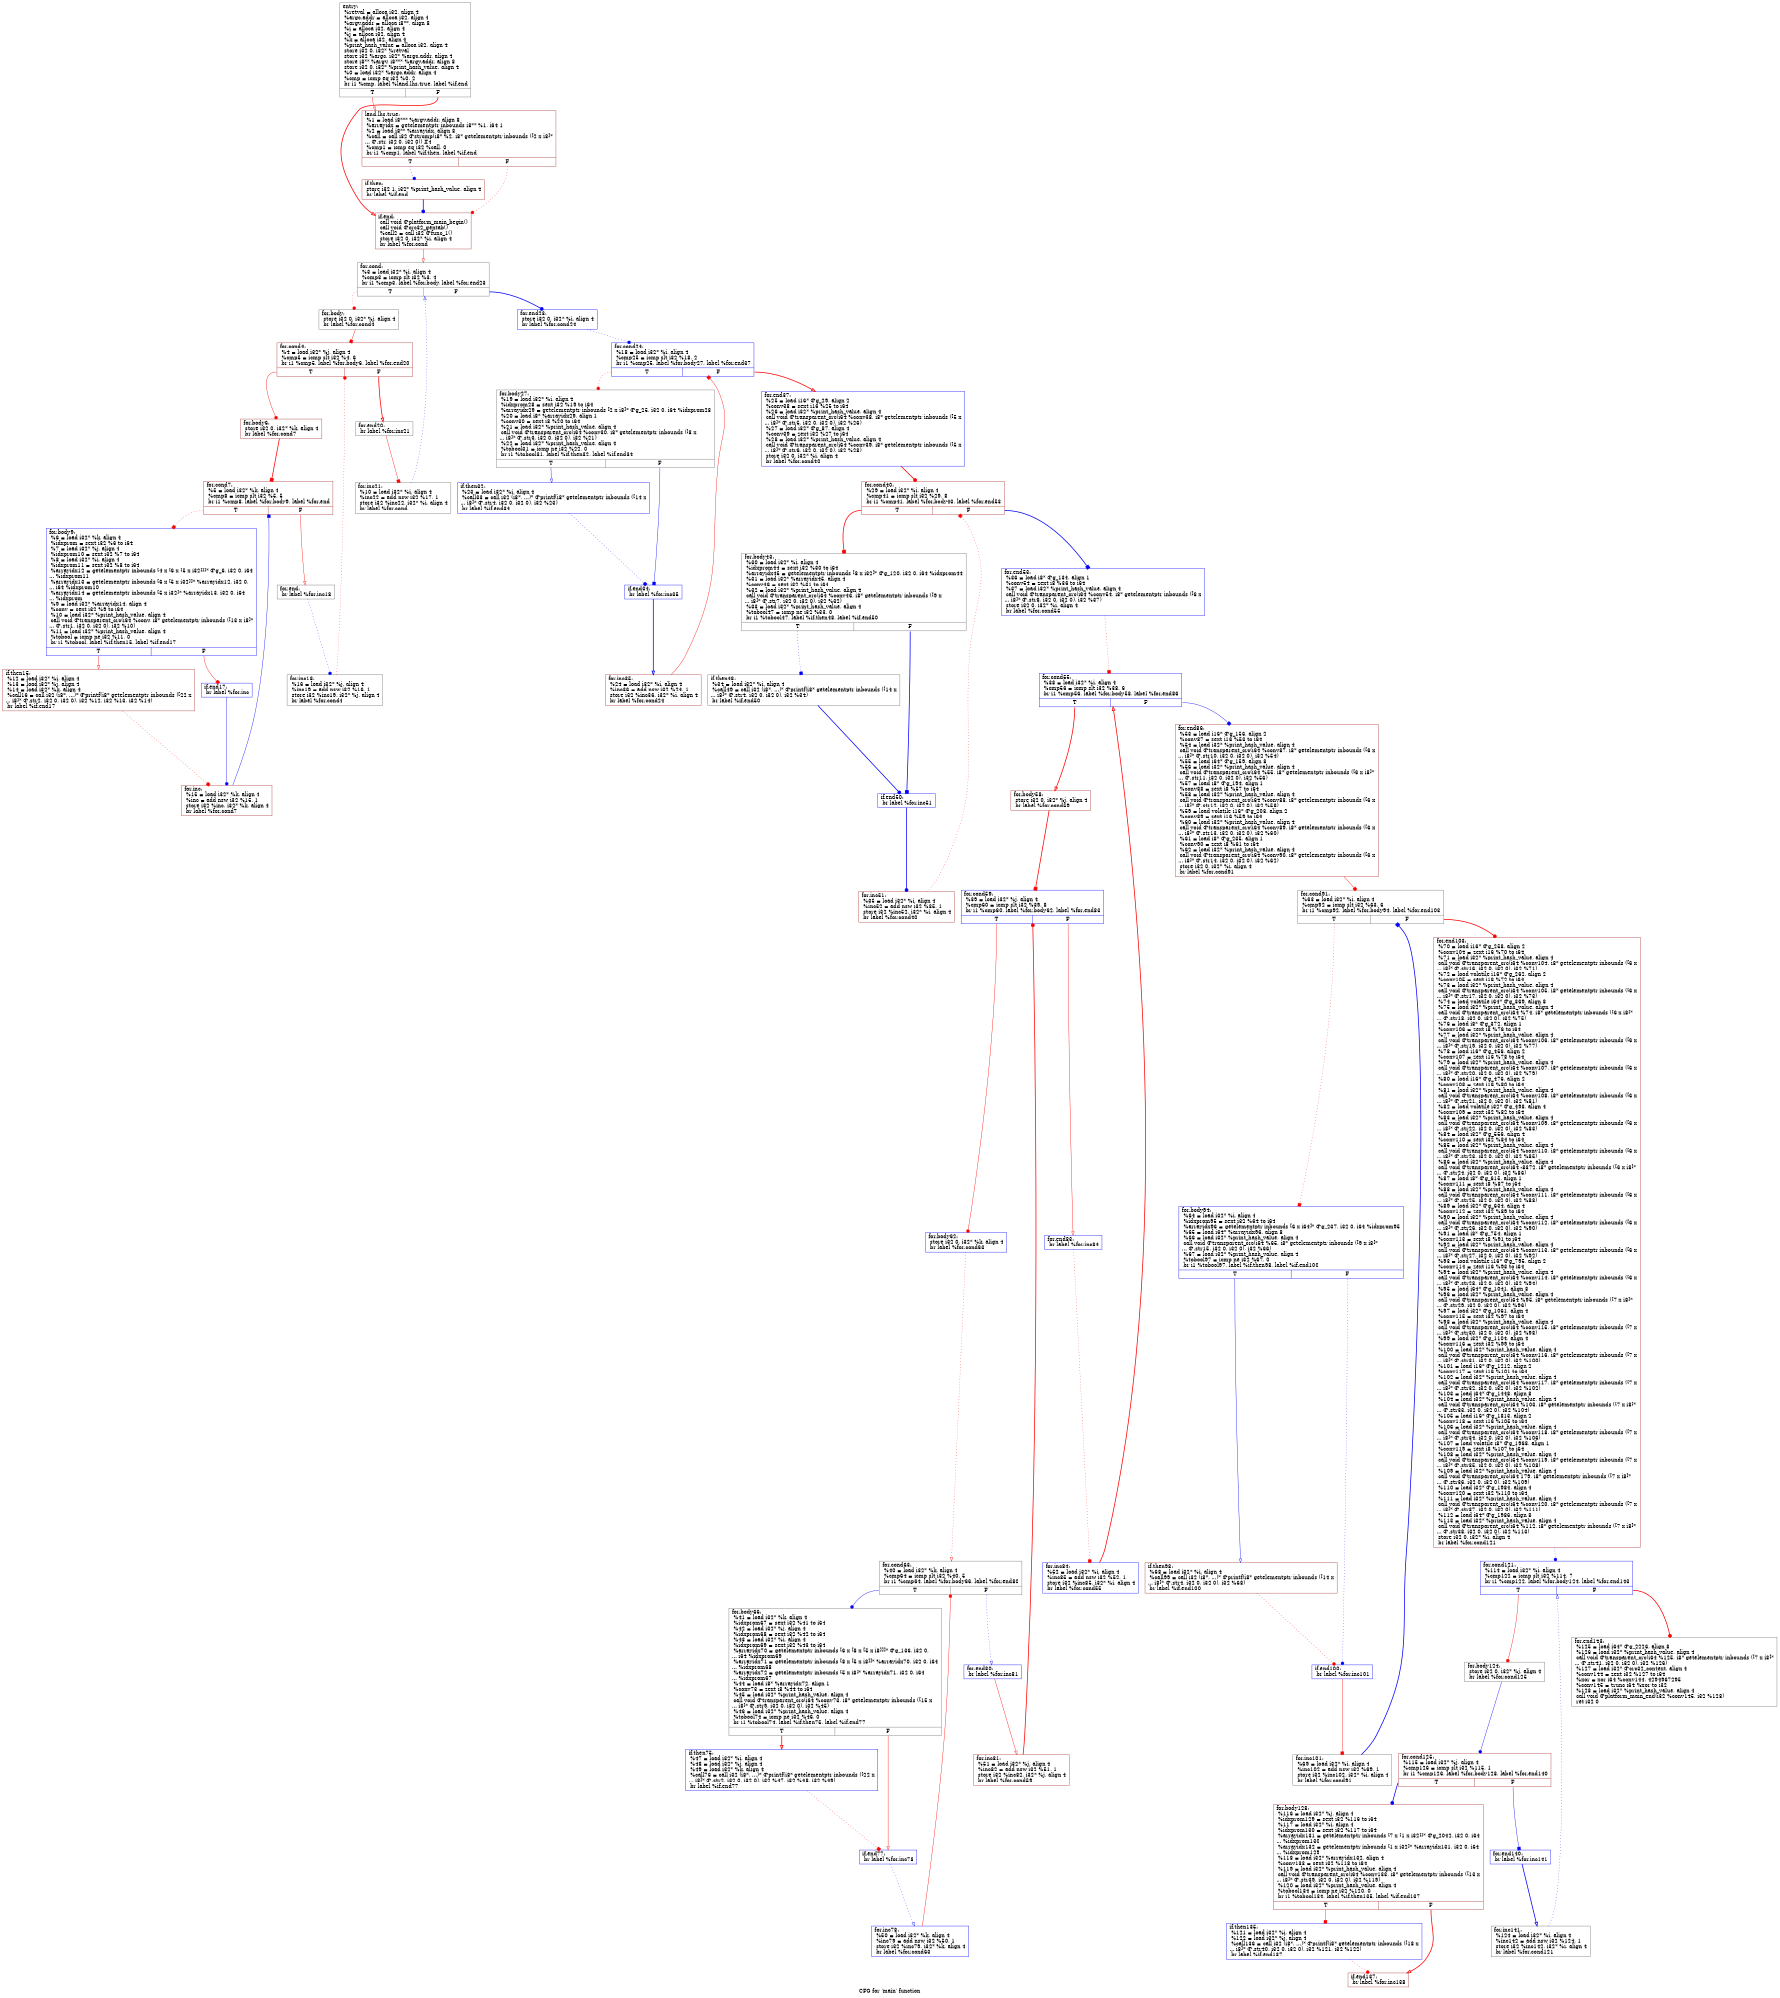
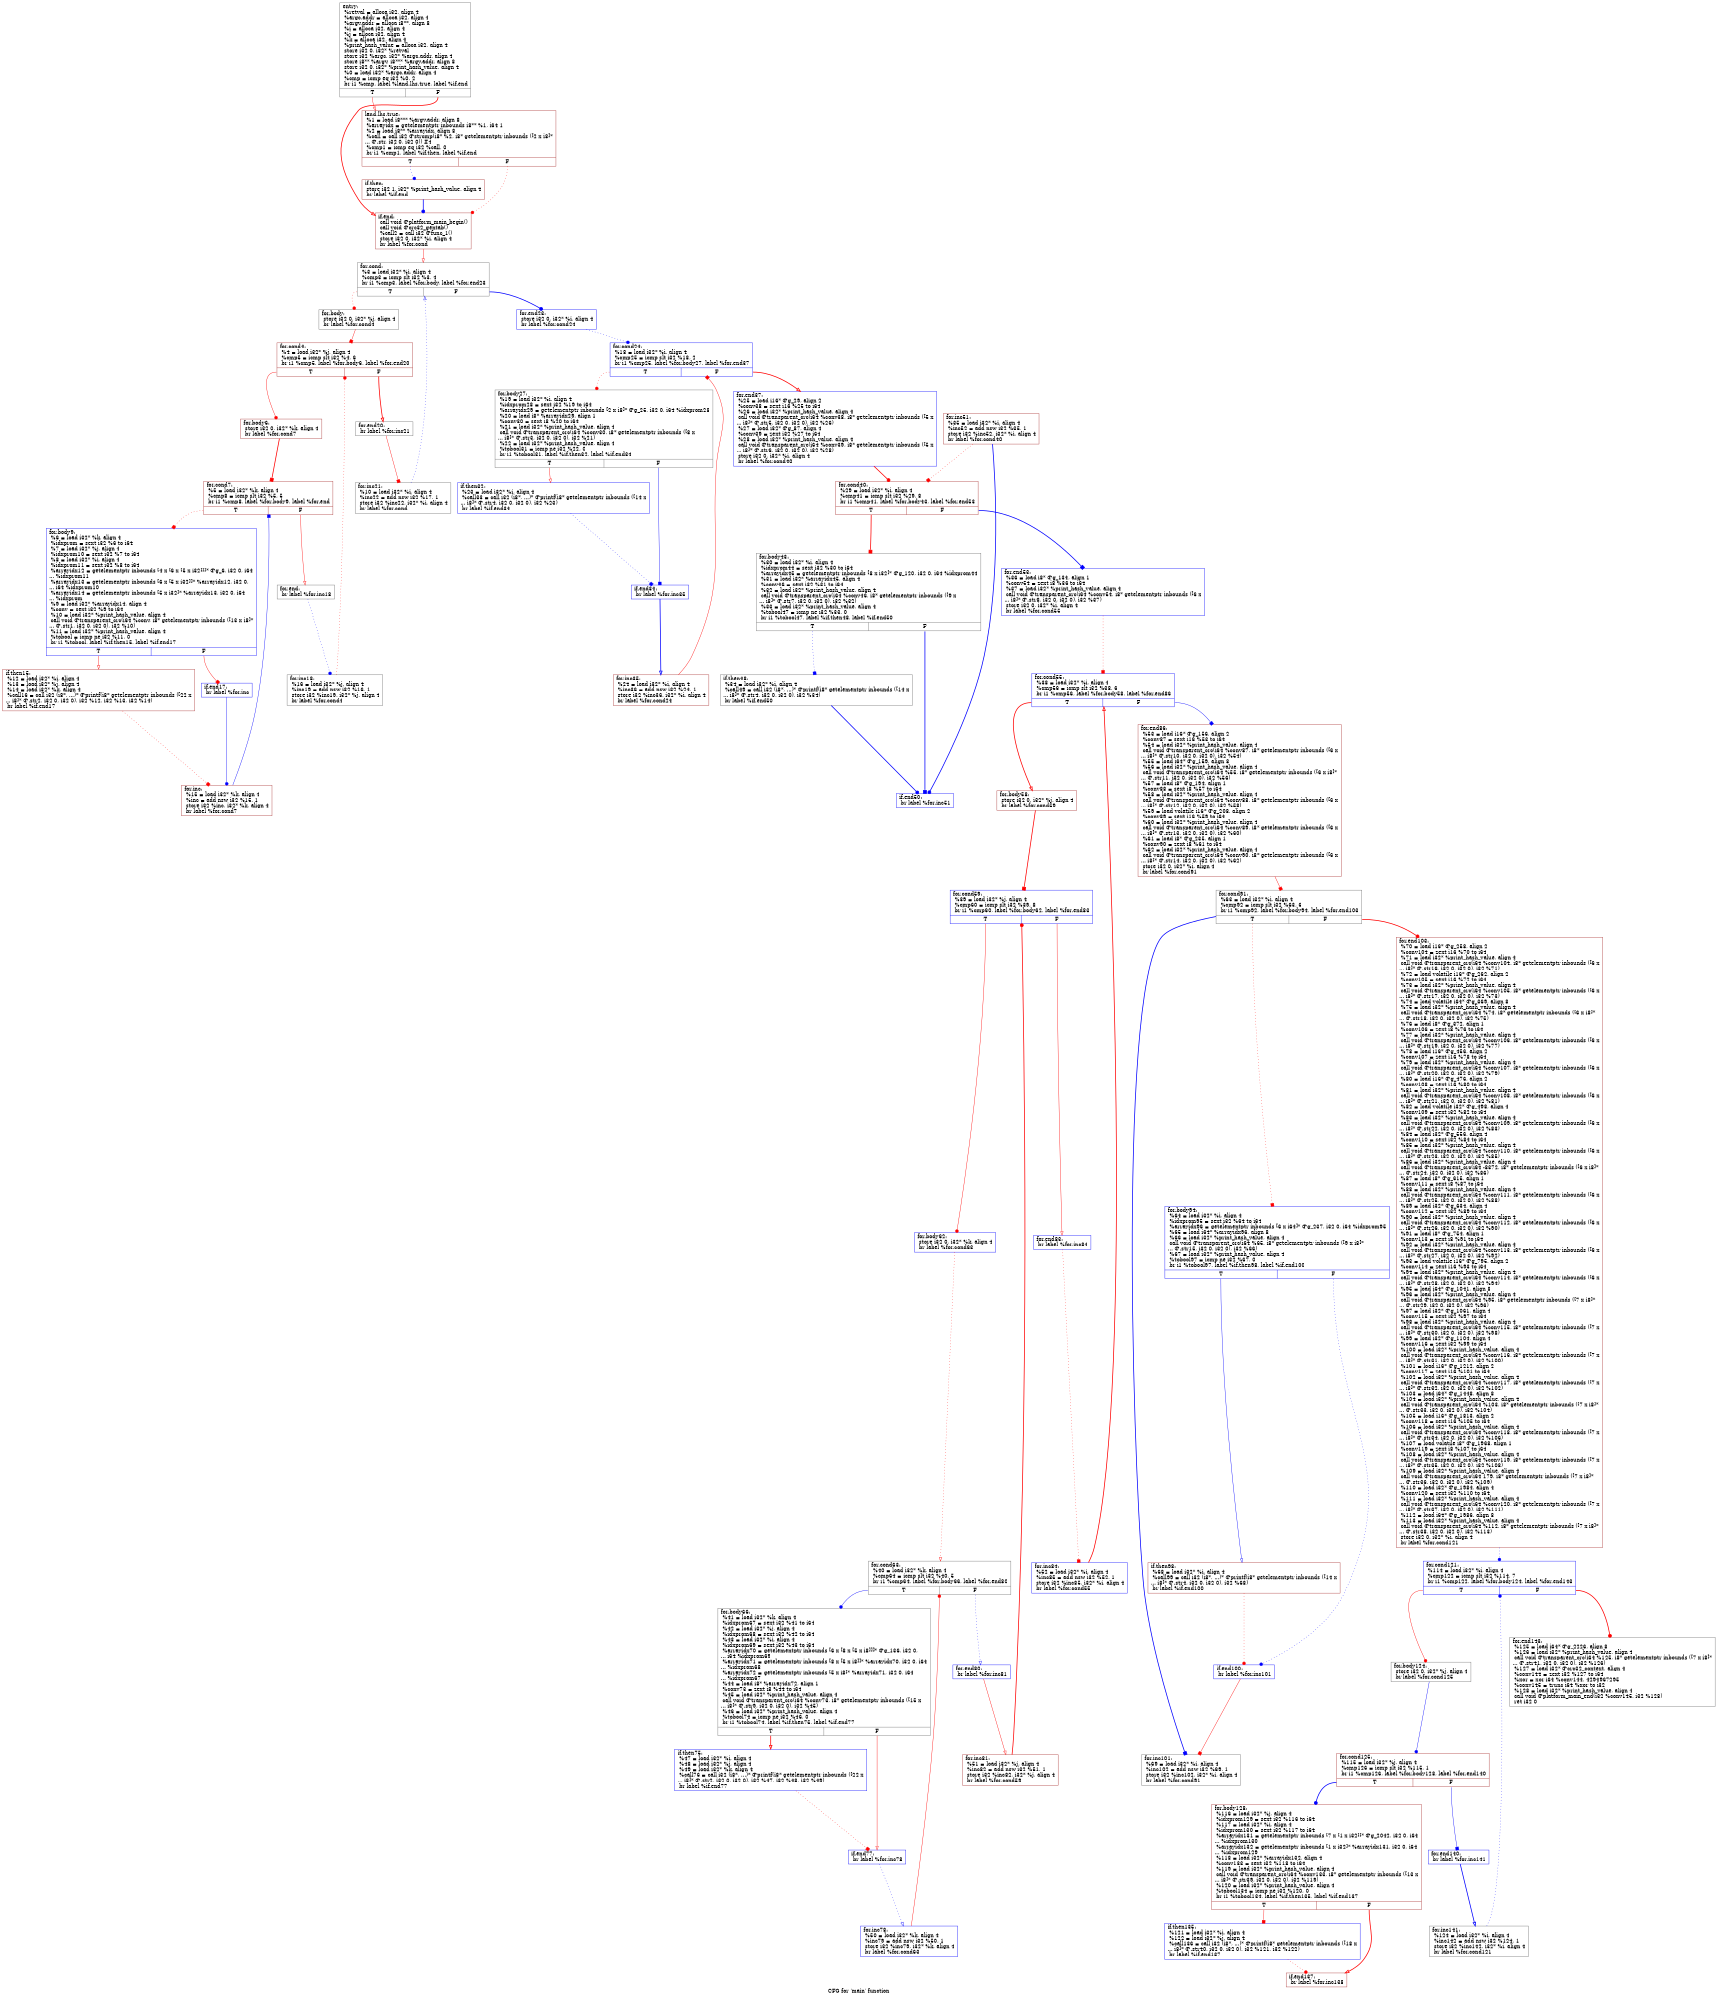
(551, 473) -> (550, 473)
(907, 848) -> (990, 623)
(1417, 1344) -> (1133, 1316)
(1562, 1763) -> (1502, 1763)
